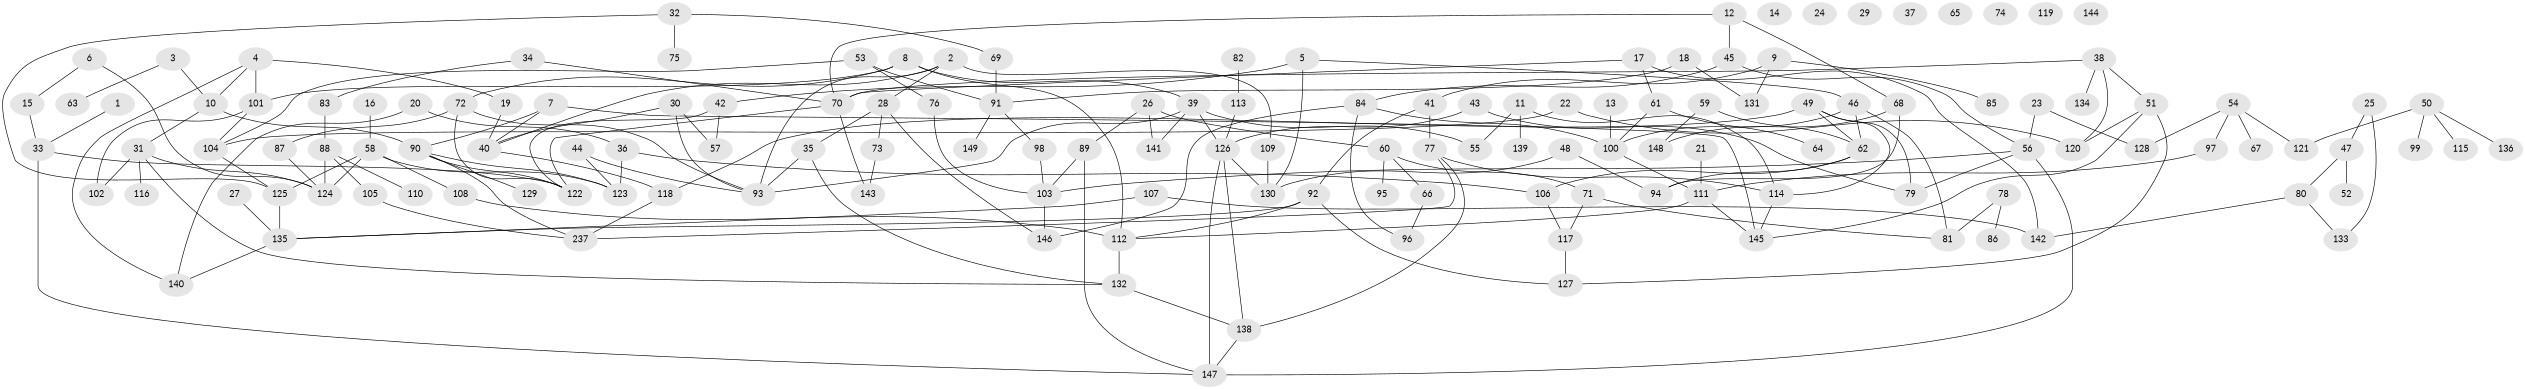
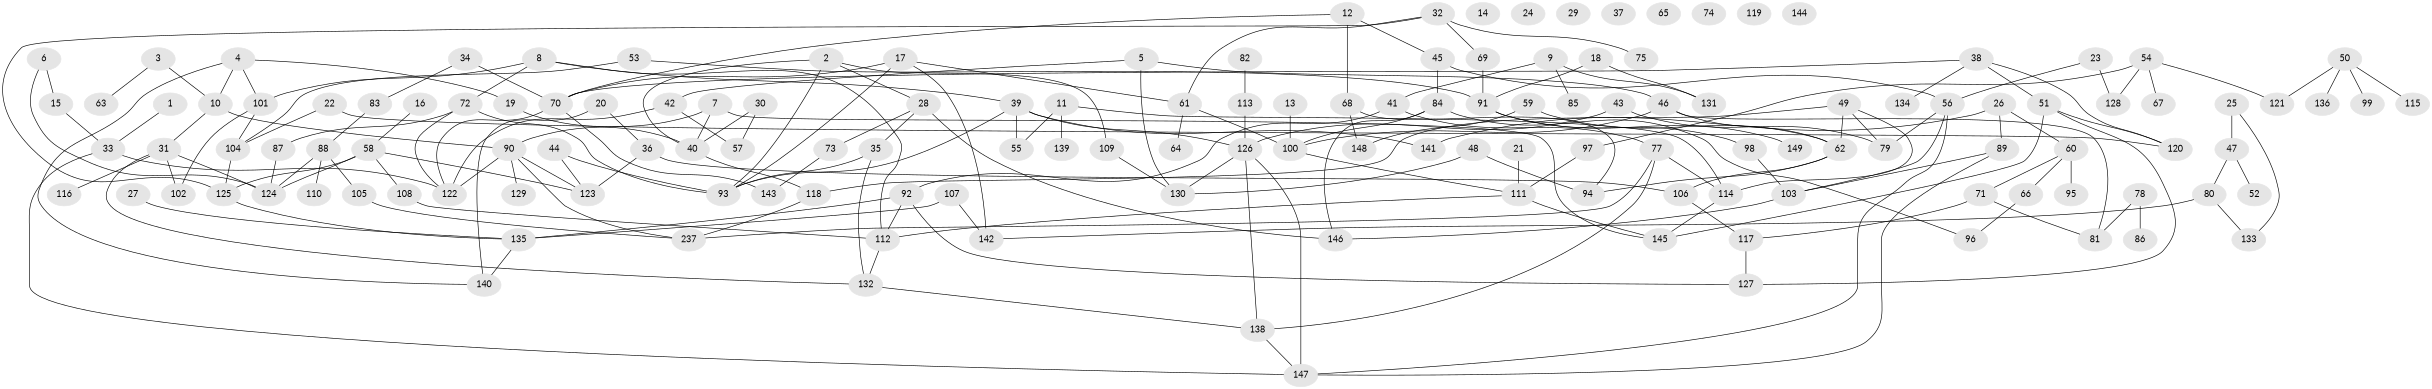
none -> (1259, 31)
(935, 104) -> none
(698, 166) -> (812, 134)
